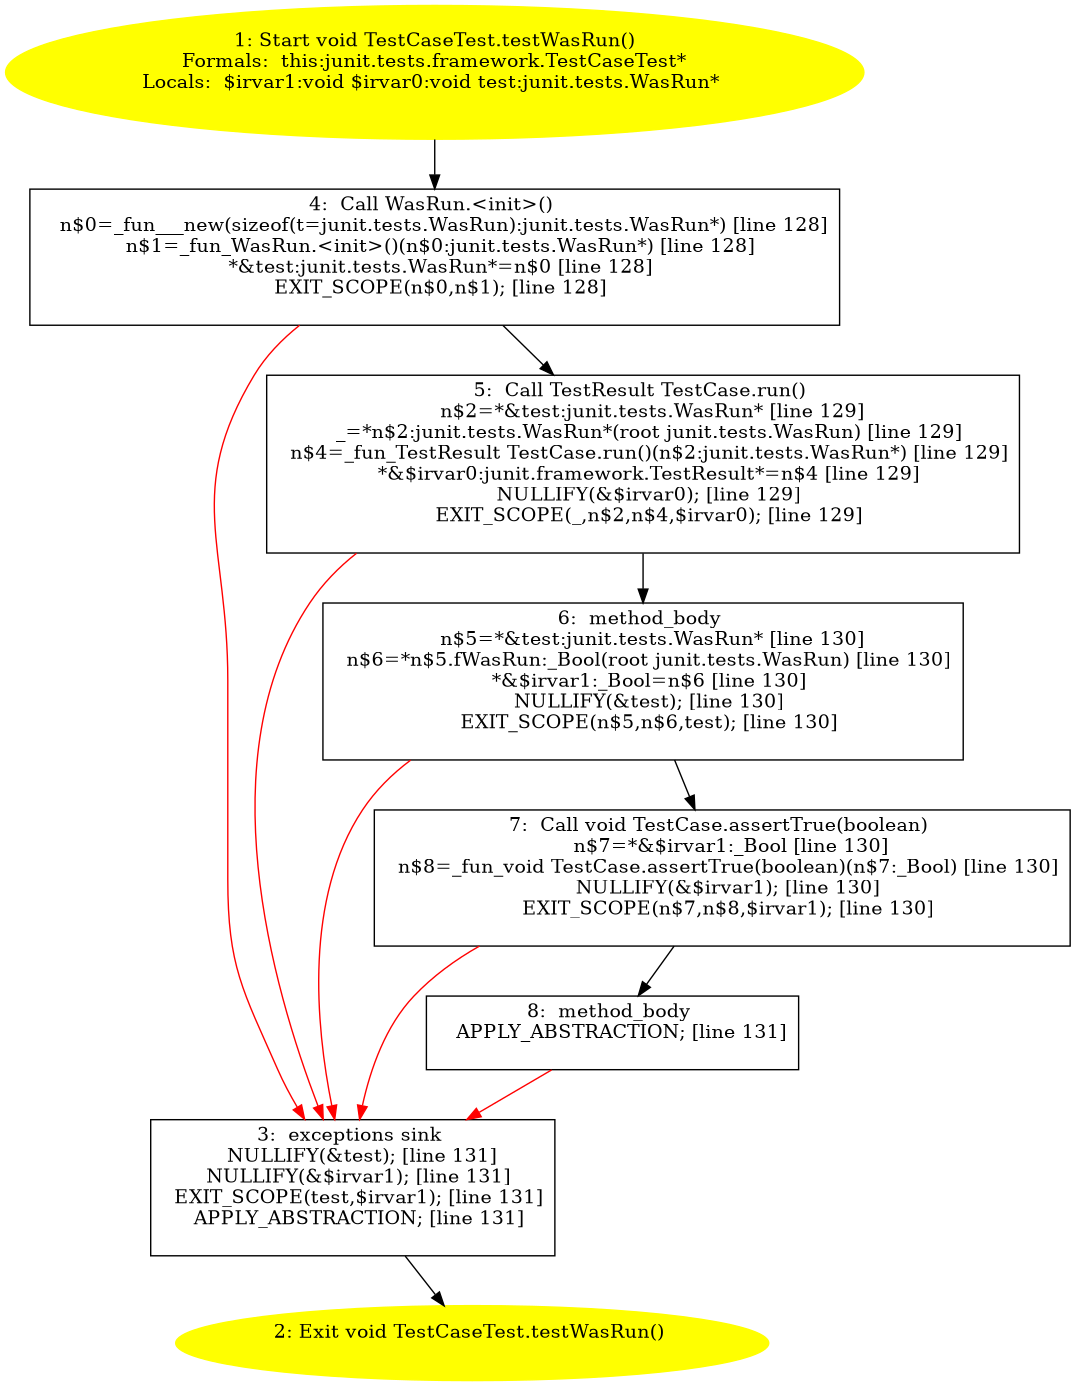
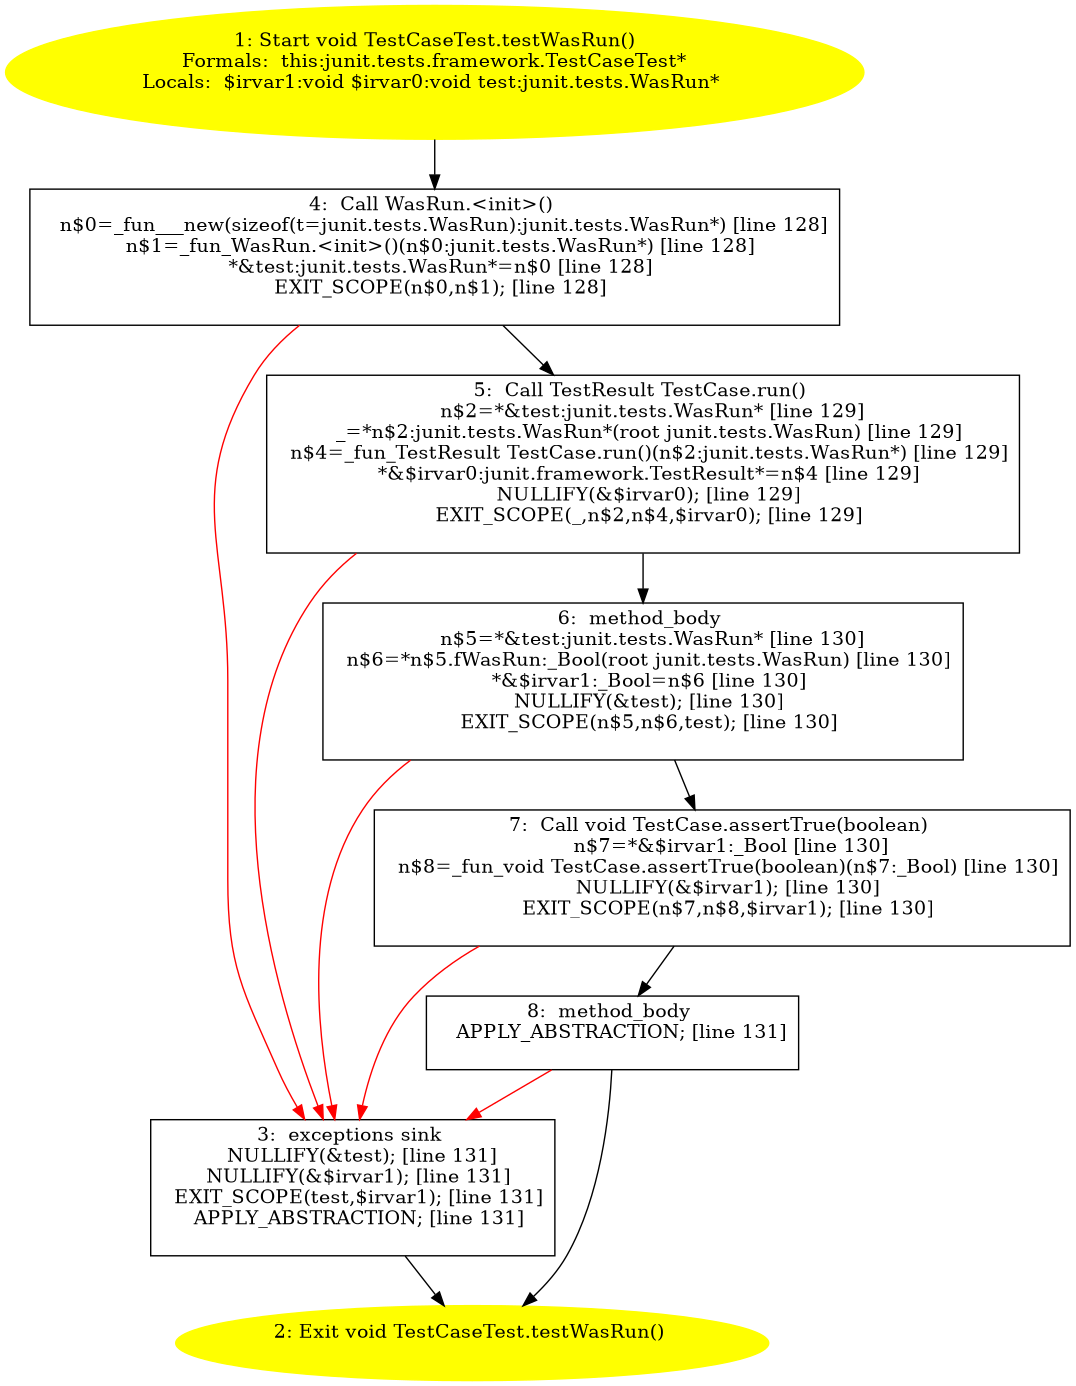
none -> (593, 1191)
